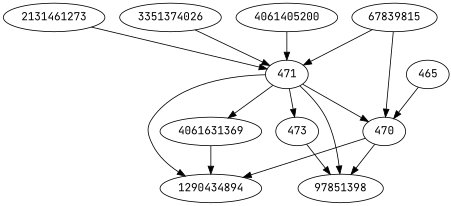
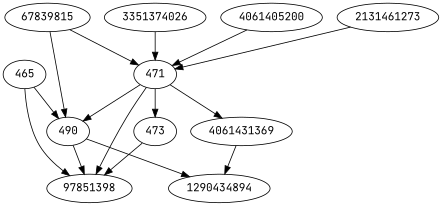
(174, 98) -> none
(211, 131) -> (241, 131)
(384, 131) -> (68, 131)
none -> (34, 135)
